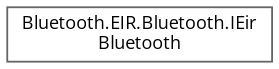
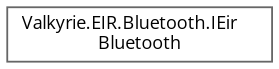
(140, 34) -> (140, 34)
